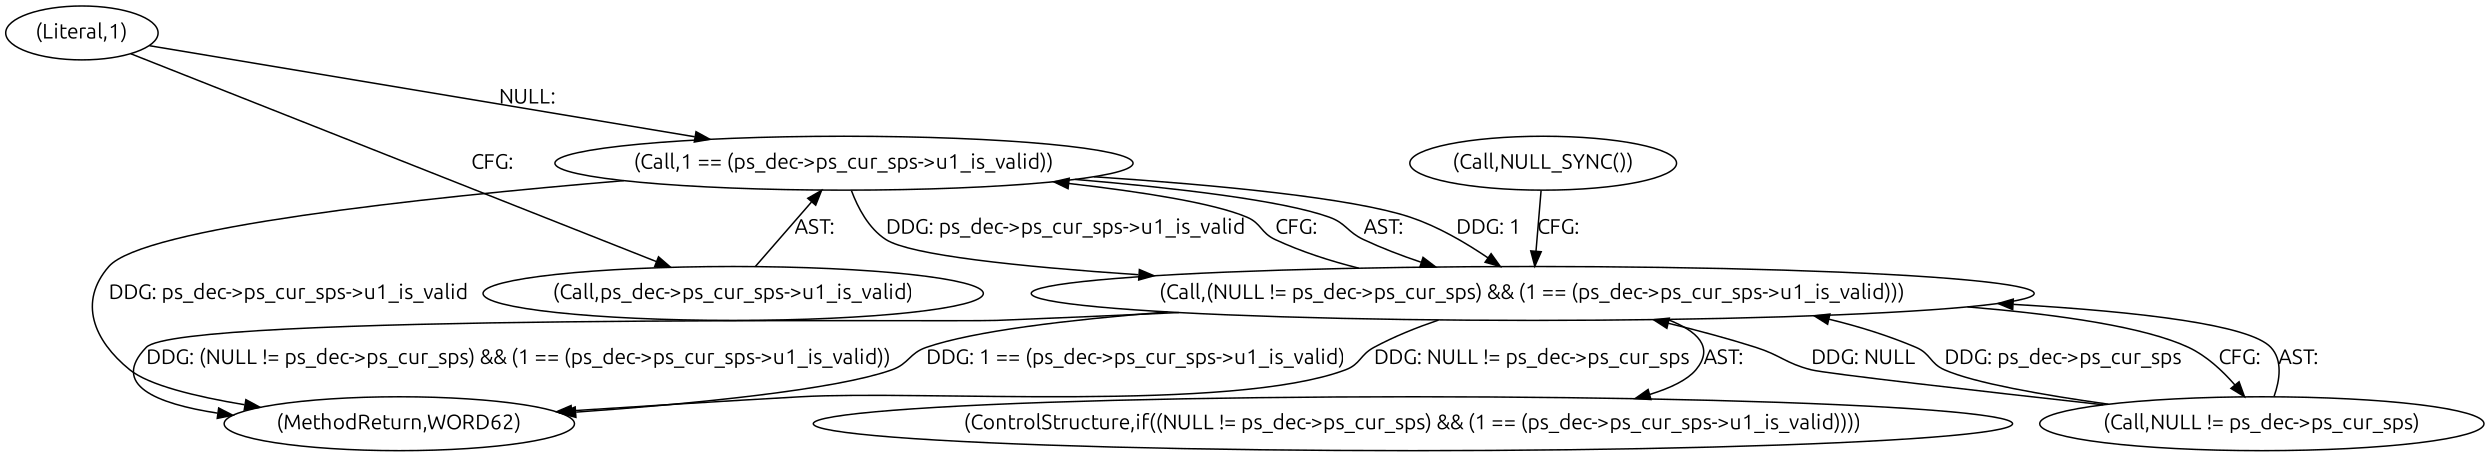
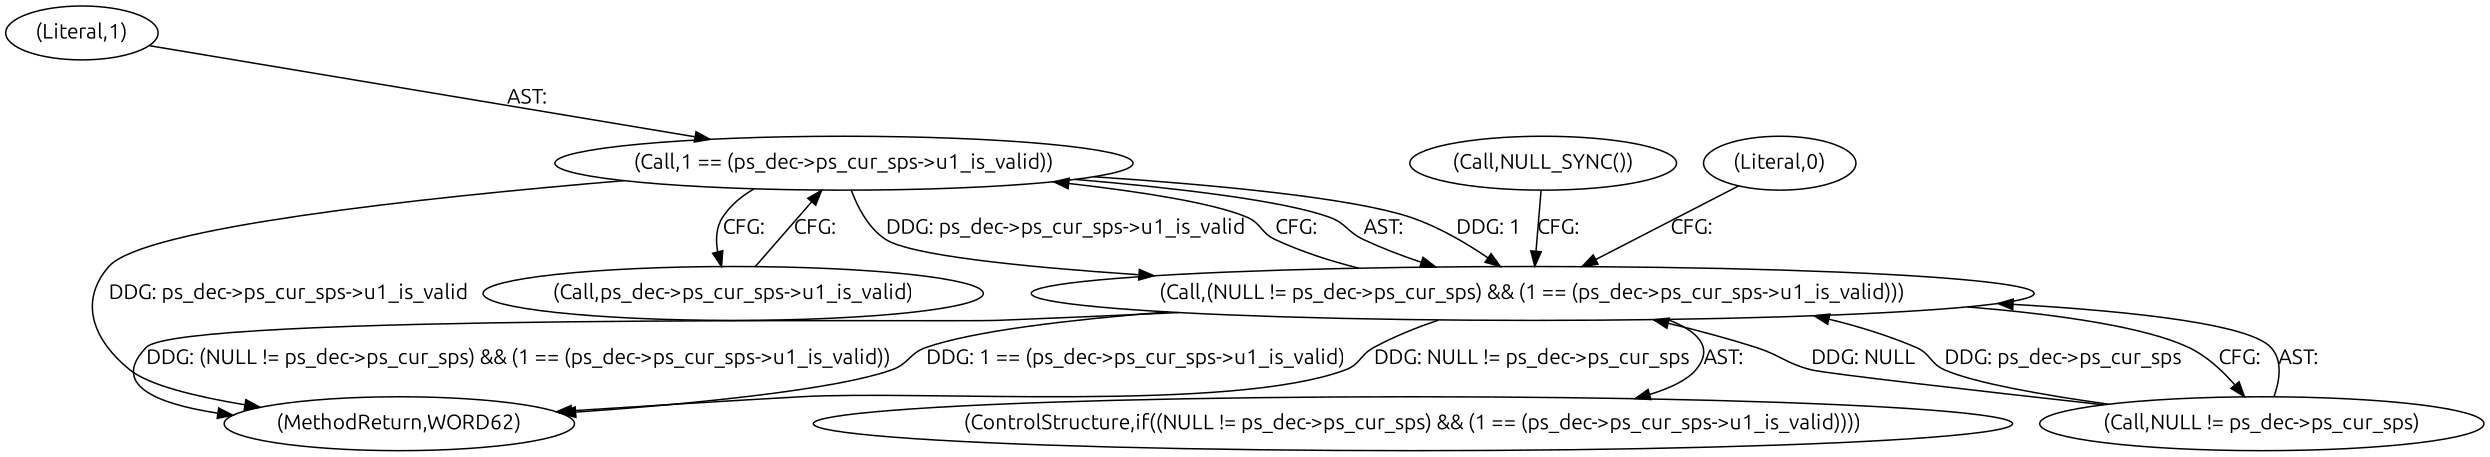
(530, 98) -> (530, 98)
(394, 158) -> (725, 214)
none -> (1780, 163)
(818, 228) -> (818, 228)
